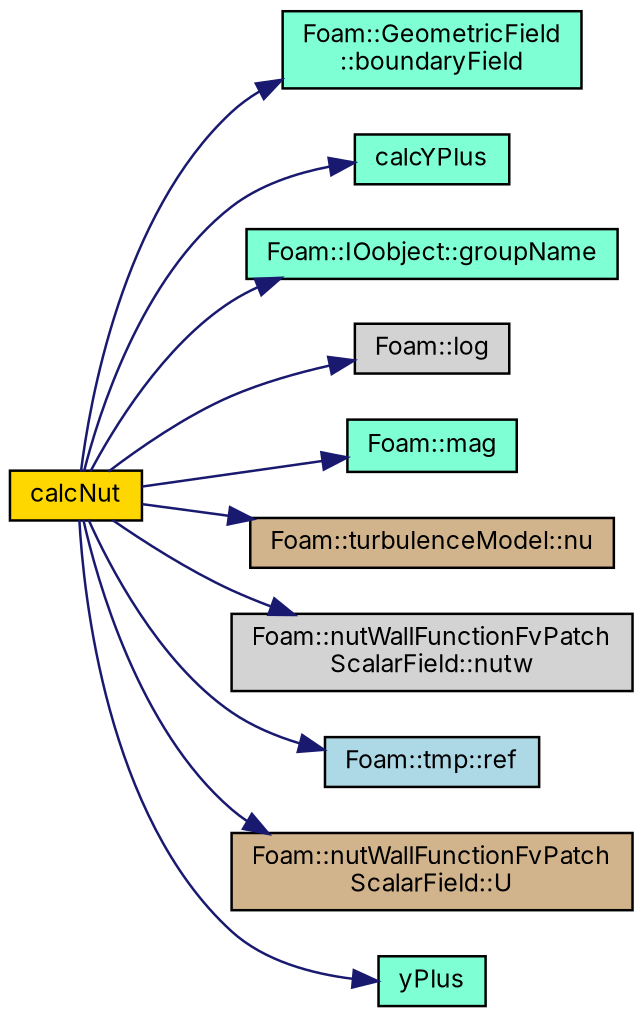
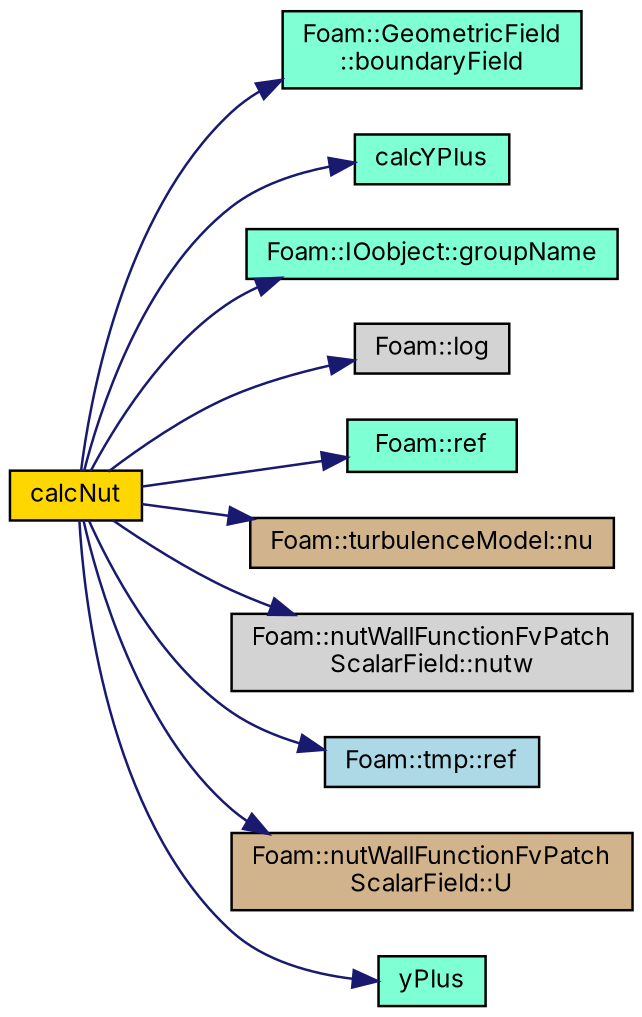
(432, 446) -> (432, 446)
